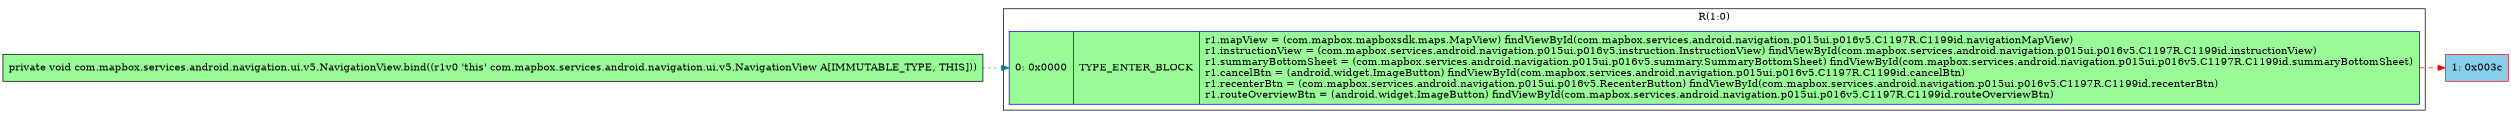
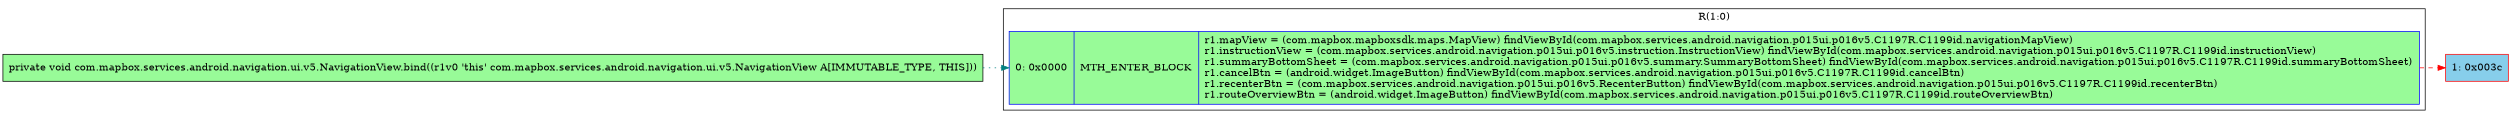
(1136, 67) -> (1136, 67)
